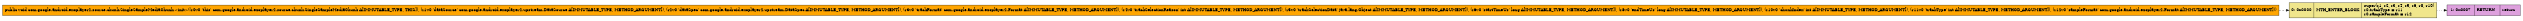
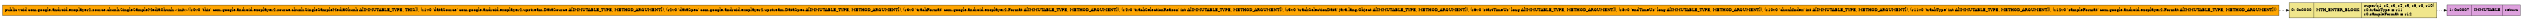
(2486, 10) -> (2487, 10)
